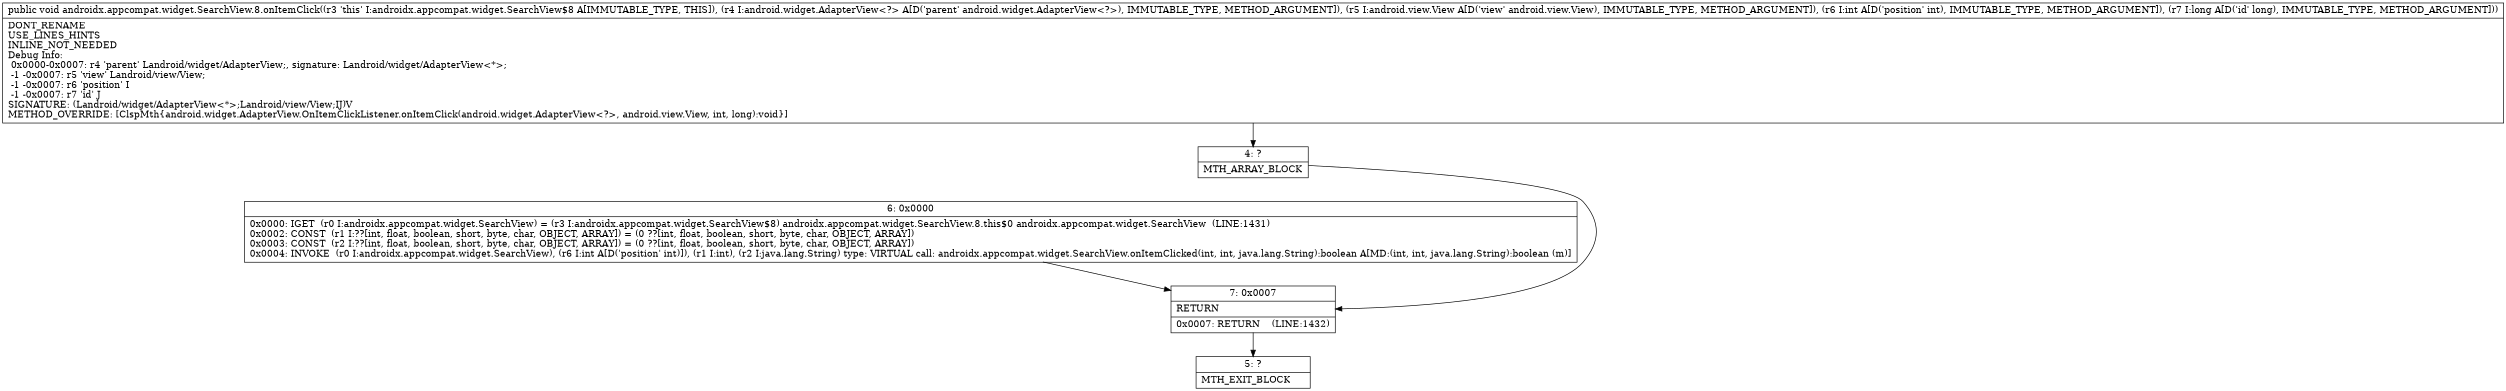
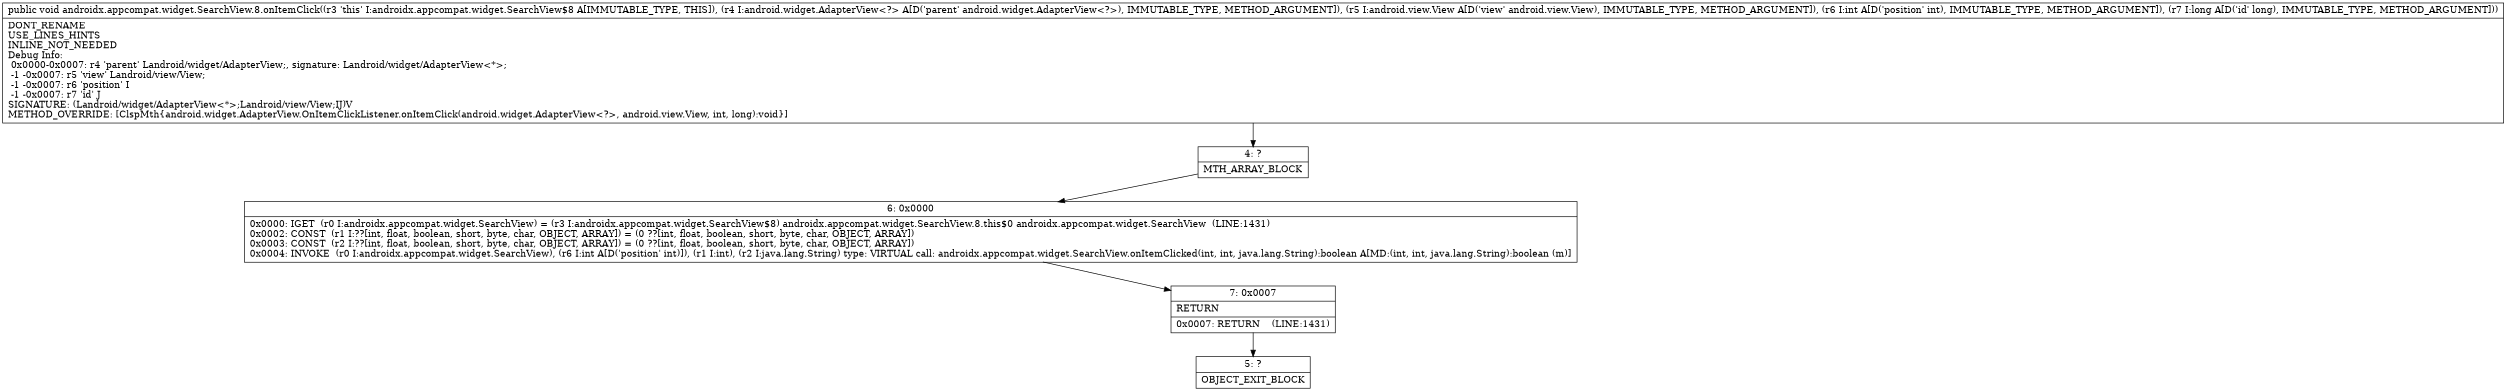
(1593, 218) -> (1131, 187)
(1253, 325) -> (1253, 325)
(1246, 380) -> (1253, 380)
